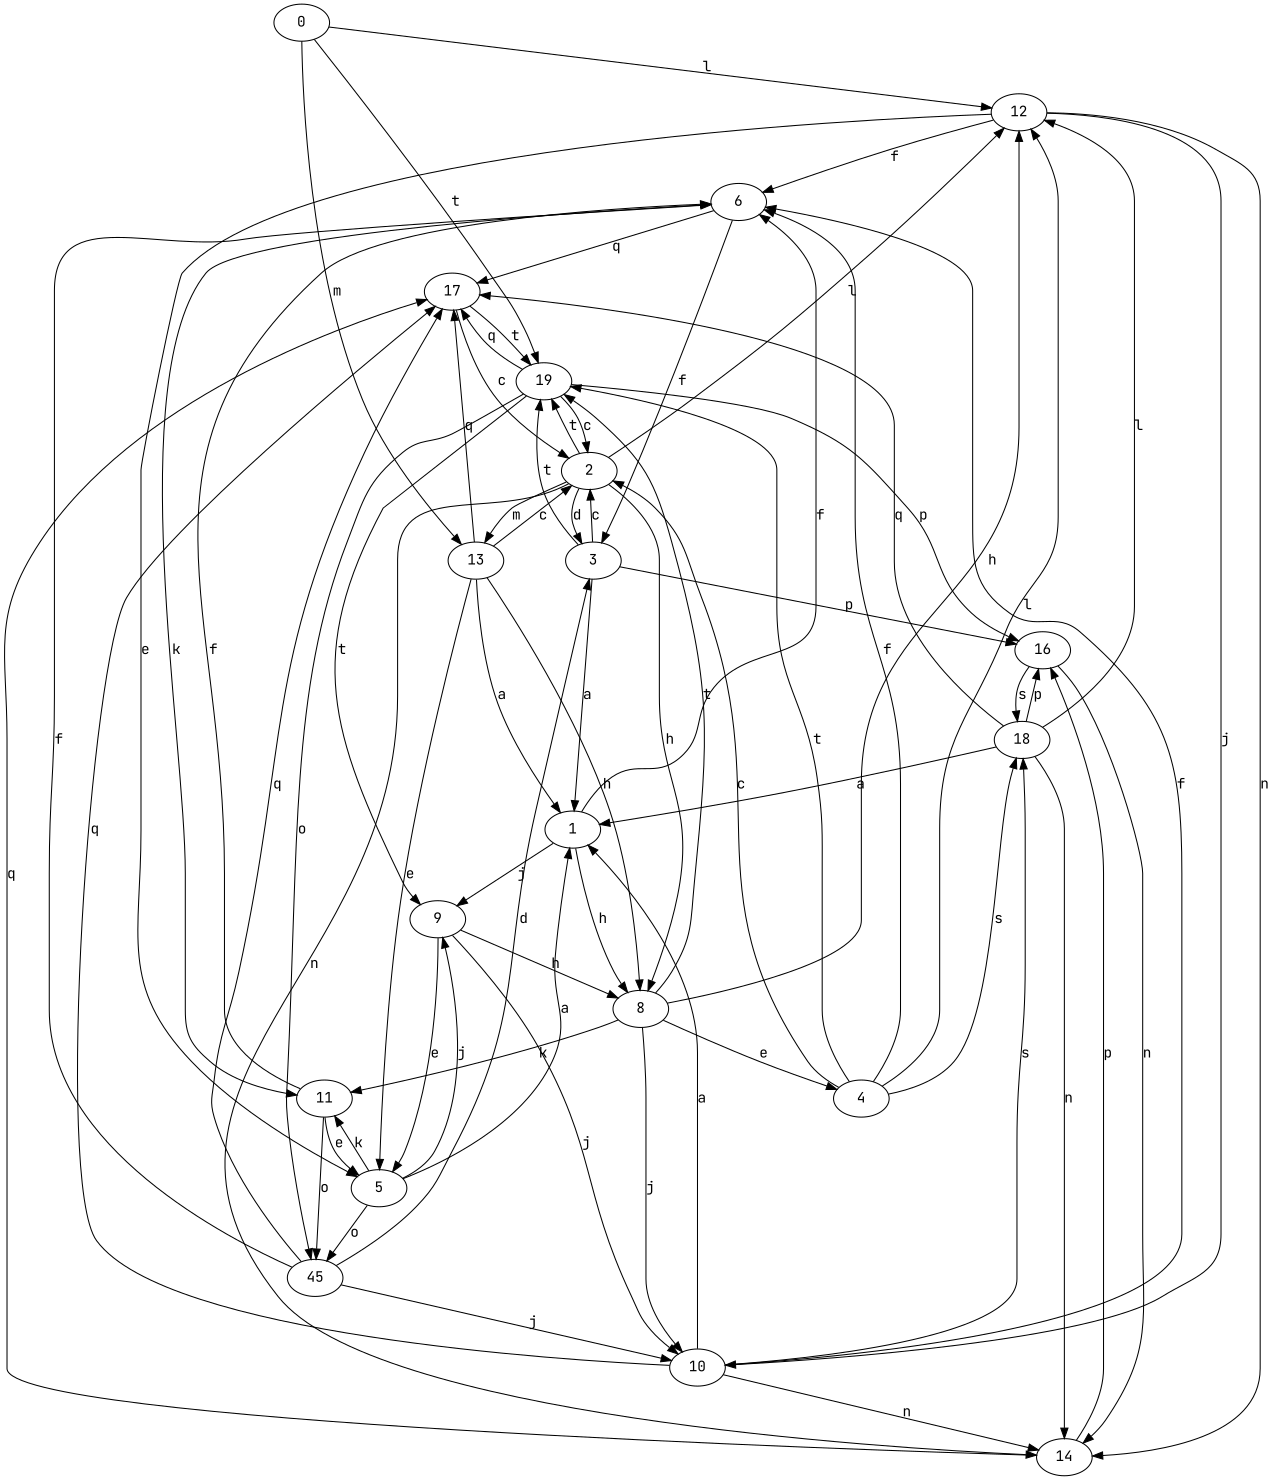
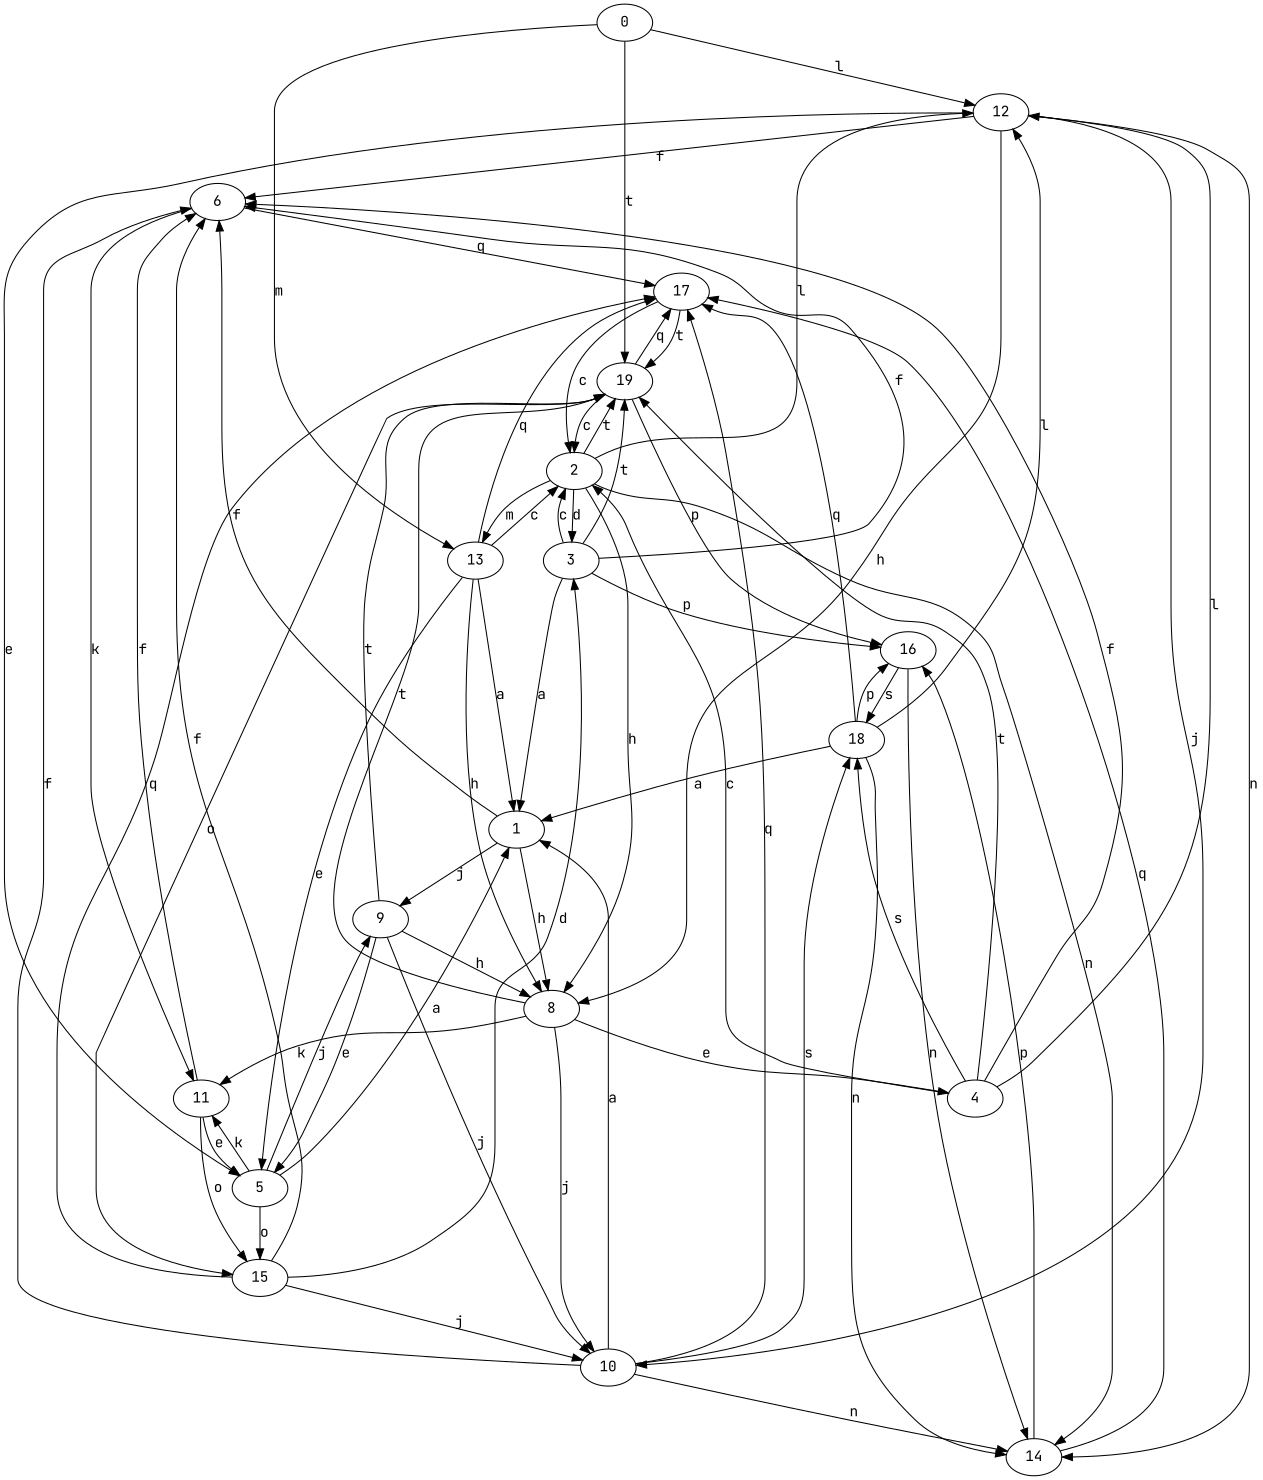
(672, 378) -> (820, 315)
(342, 616) -> (371, 559)
(903, 653) -> (835, 598)
(315, 1278) -> (260, 1278)
